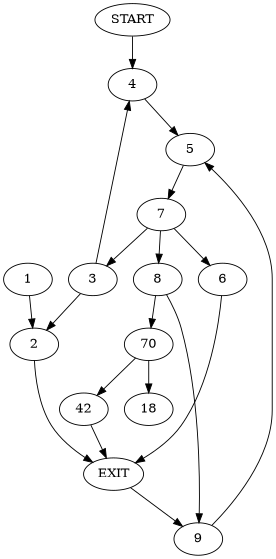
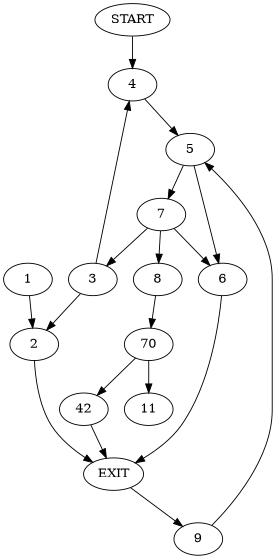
none -> (205, 210)
(193, 391) -> none
(149, 409) -> (149, 409)
